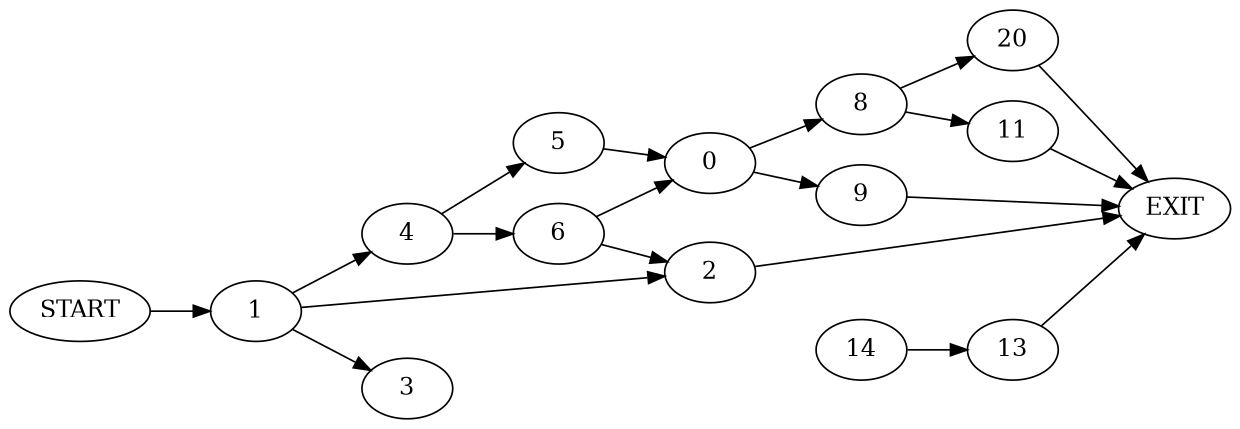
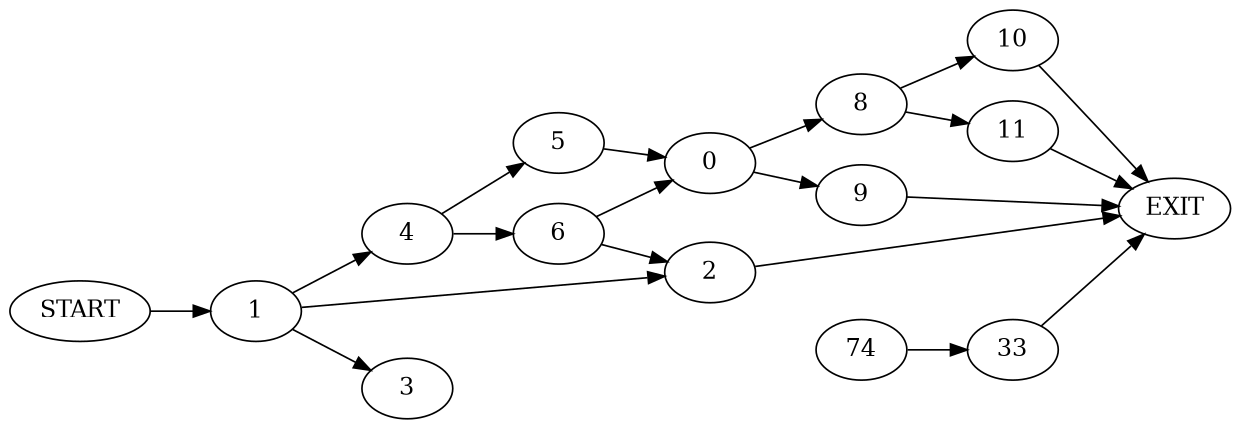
(1013, 40) -> (1013, 40)
(861, 350) -> (861, 350)
(1013, 350) -> (1013, 350)
